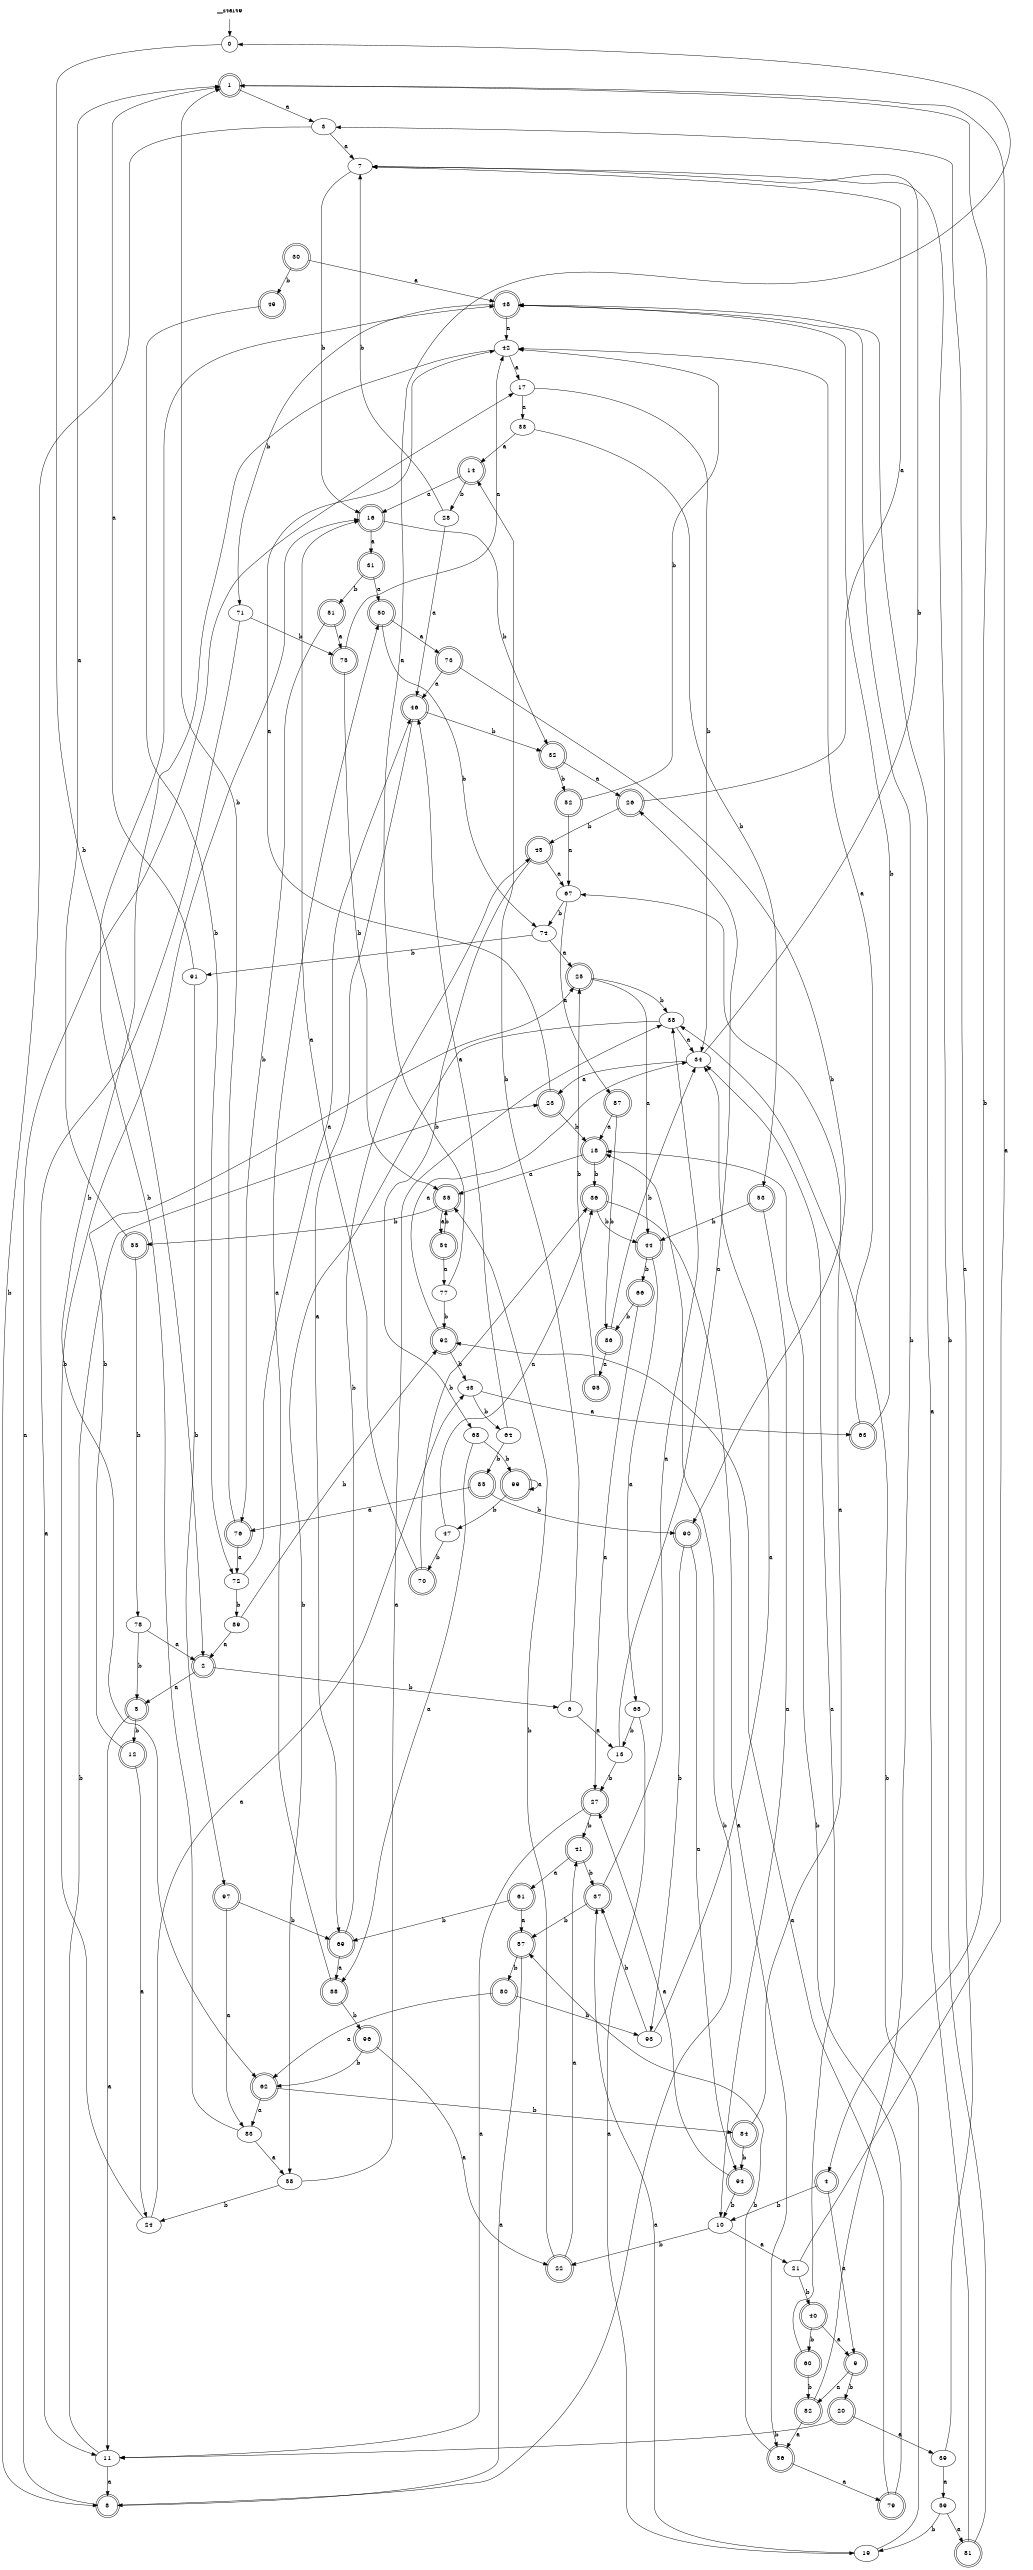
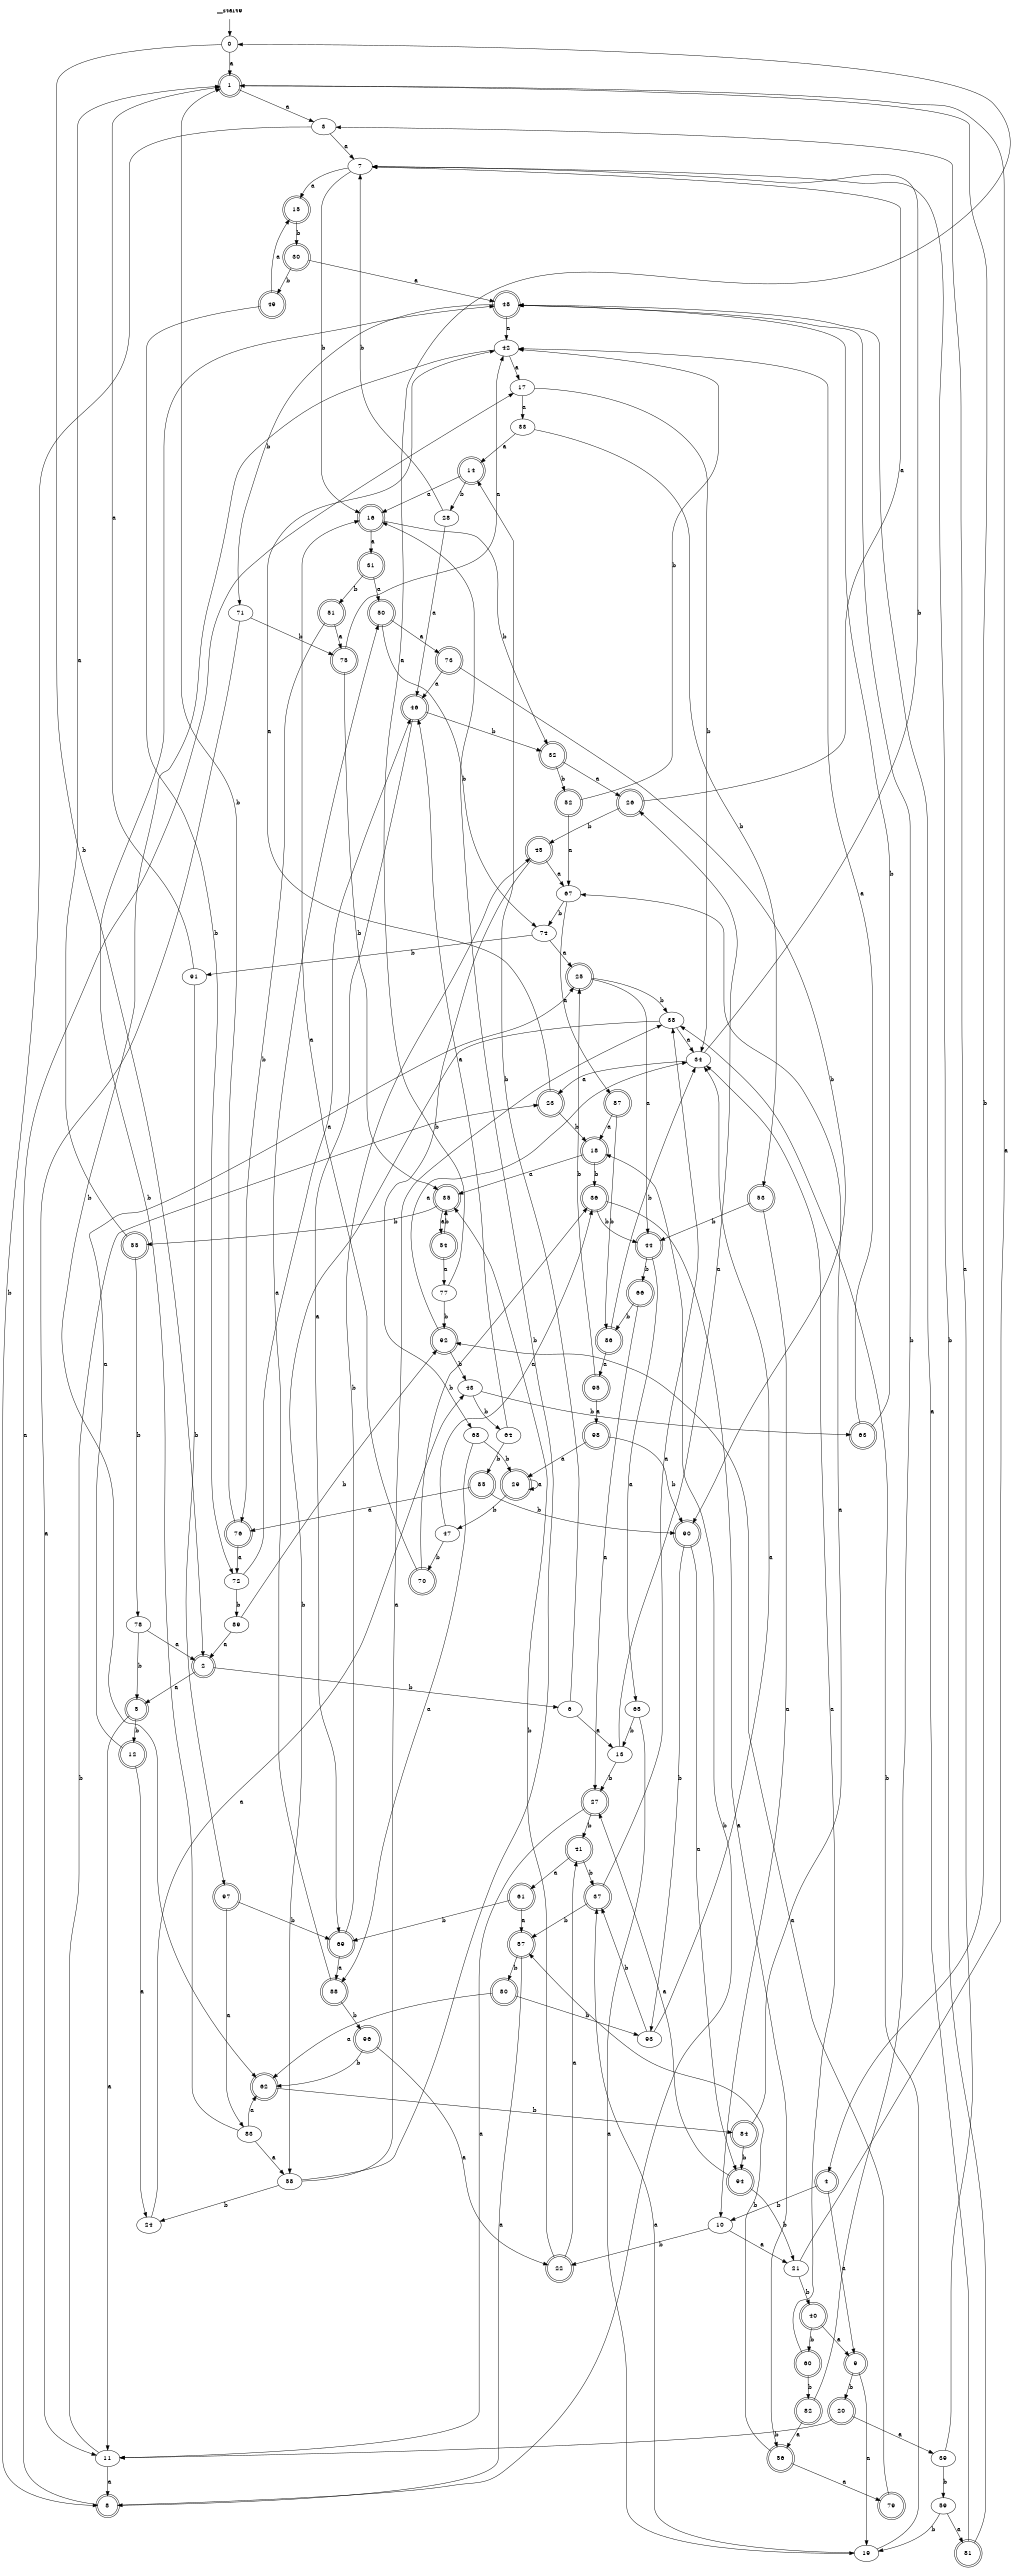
none -> (230, 61)
none -> (297, 210)
(65, 1338) -> (538, 1378)
(106, 1364) -> (106, 1364)
(592, 1412) -> (592, 1412)
none -> (596, 1435)
(516, 1485) -> (516, 1485)
(808, 1762) -> none
(257, 2110) -> (249, 2112)
(730, 2203) -> (776, 2219)
(835, 2386) -> (867, 2456)
(946, 2482) -> (946, 2482)
